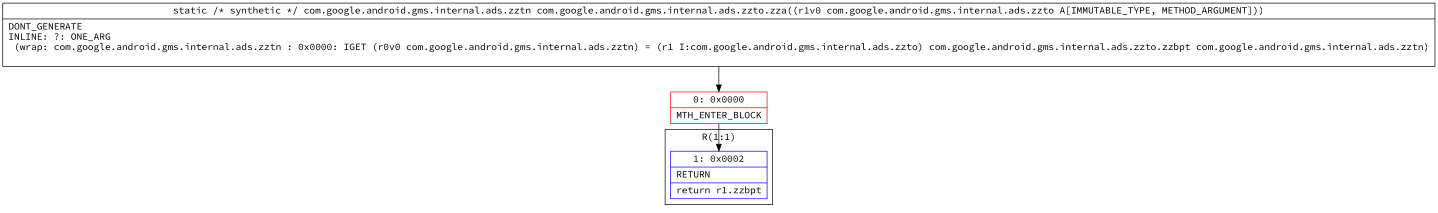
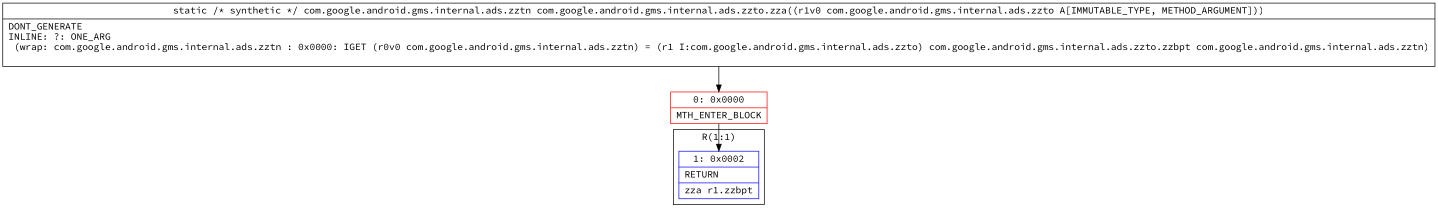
(719, 190) -> (719, 190)
